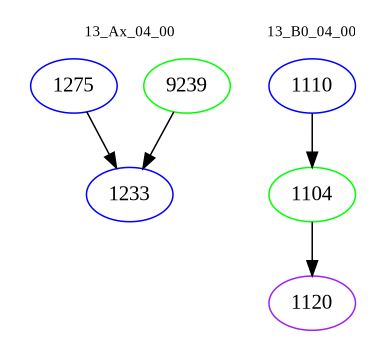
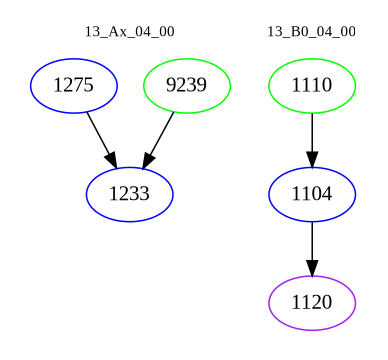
(312, 86) -> (312, 86)
(312, 195) -> (312, 195)
